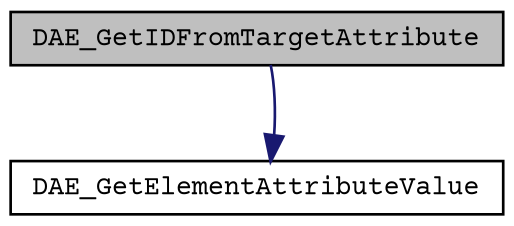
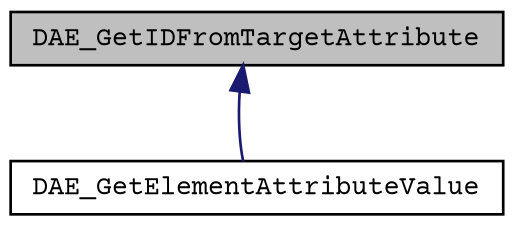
(275, 100) -> (239, 127)
